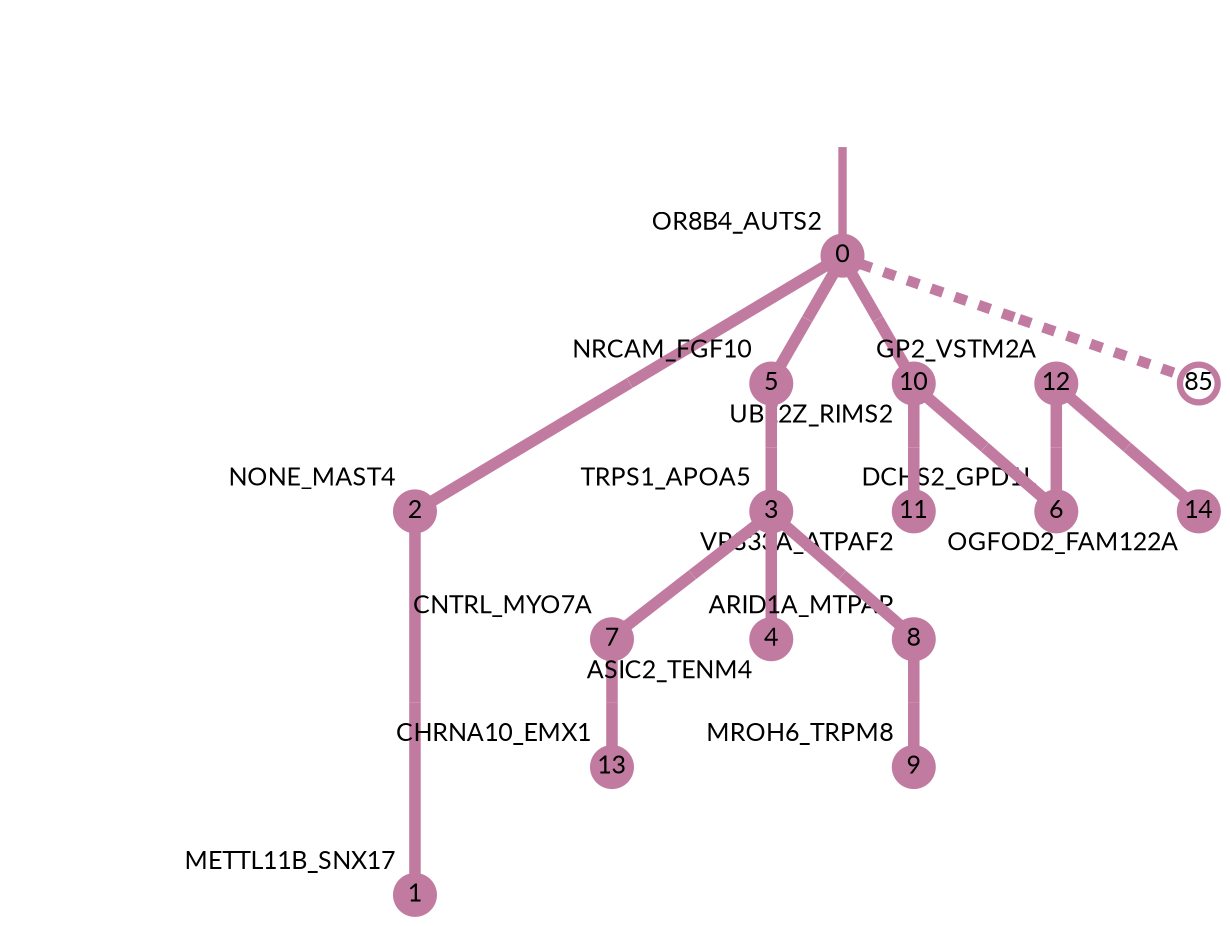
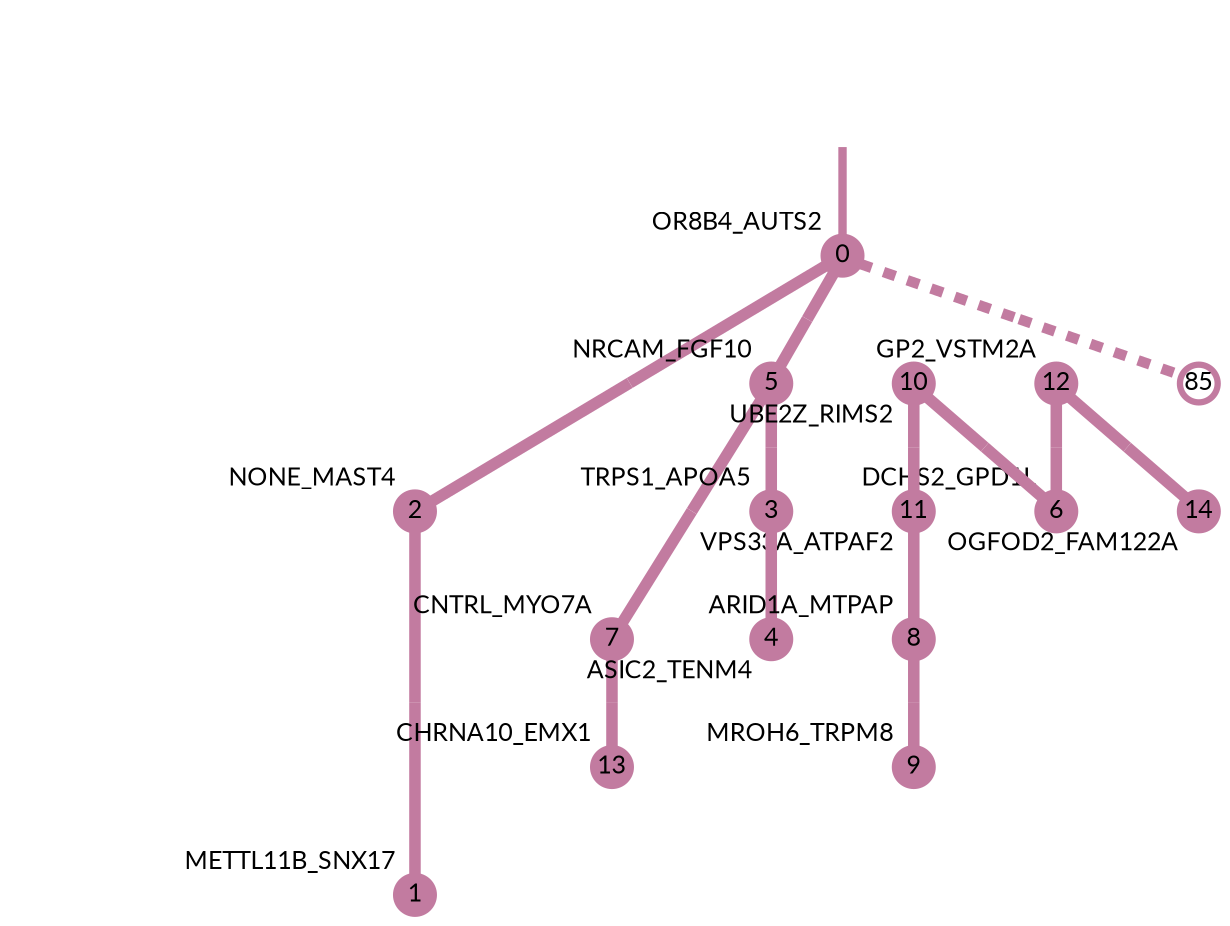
(878, 319) -> none
(692, 575) -> (692, 511)
(842, 575) -> (914, 575)
